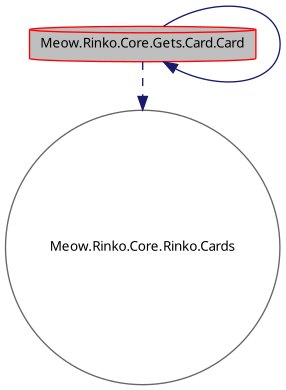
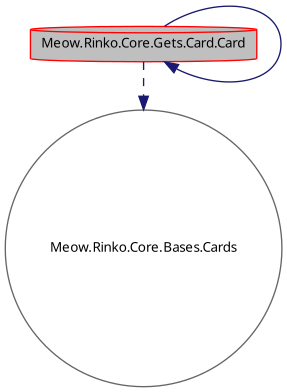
(143, 247) -> (144, 248)
